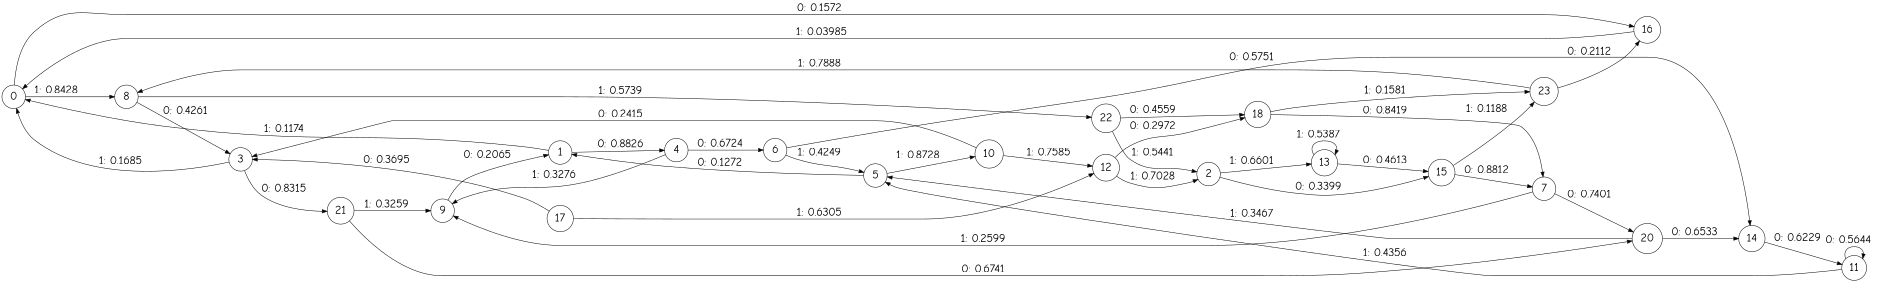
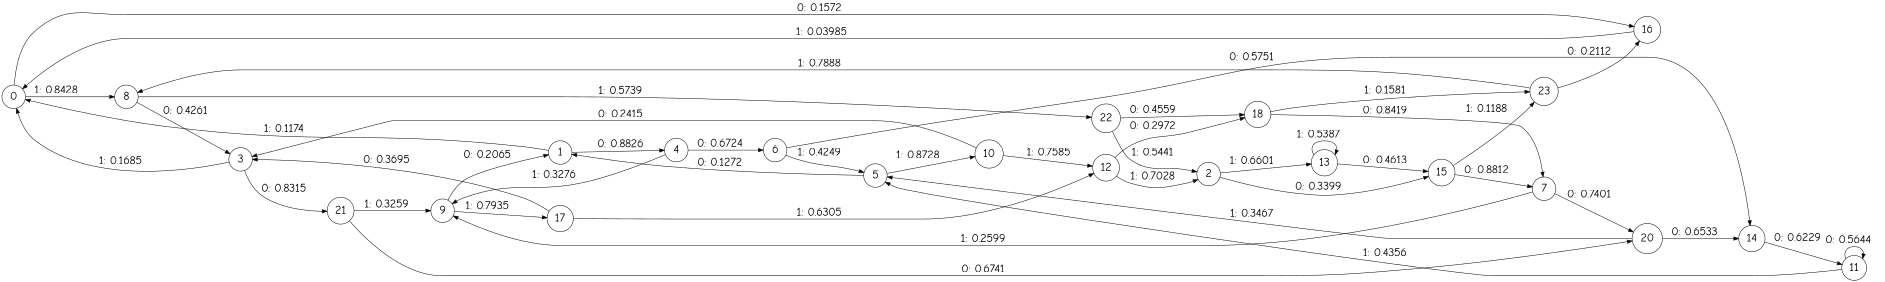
none -> (498, 214)
